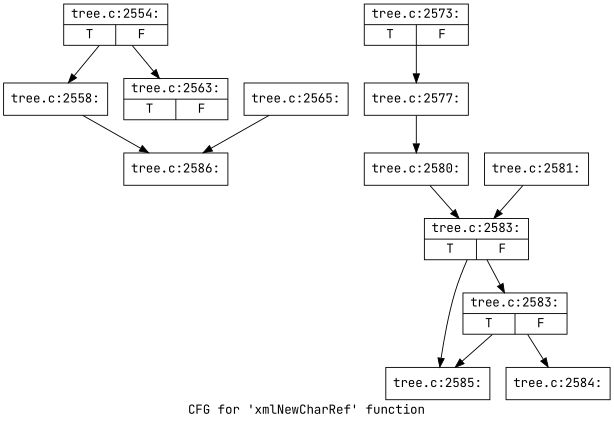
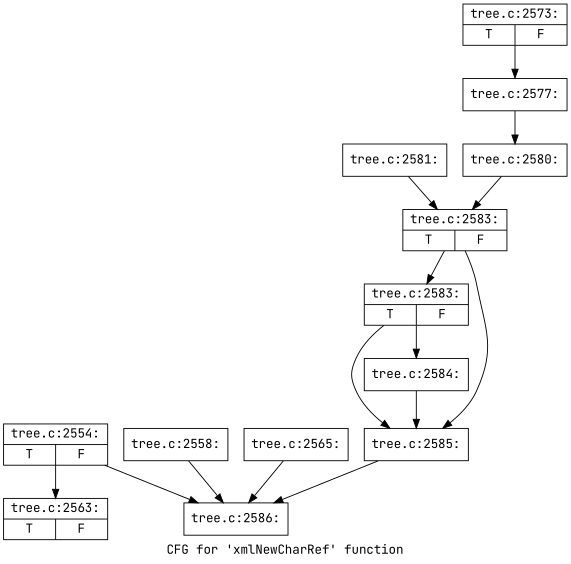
(87, 61) -> (147, 482)
none -> (416, 405)
none -> (330, 480)
